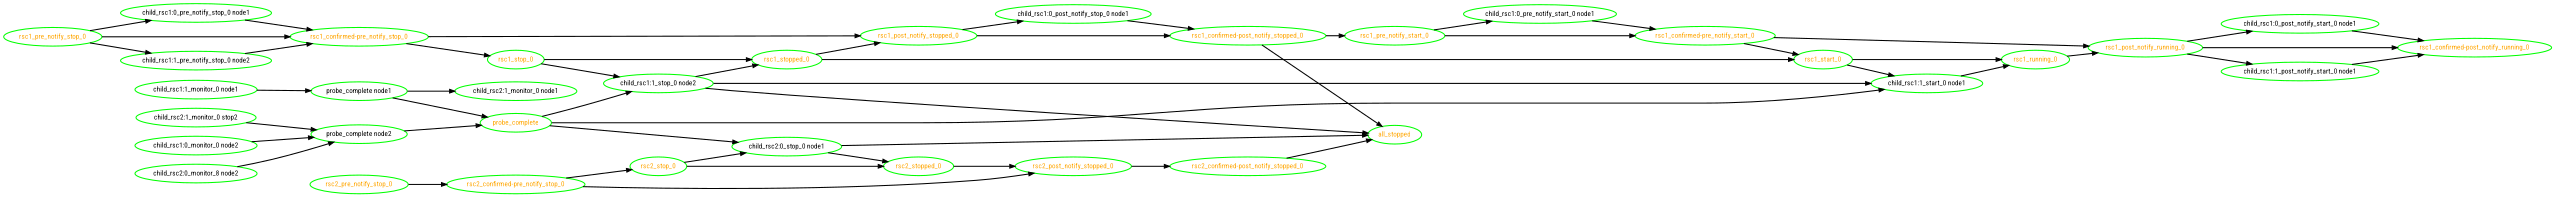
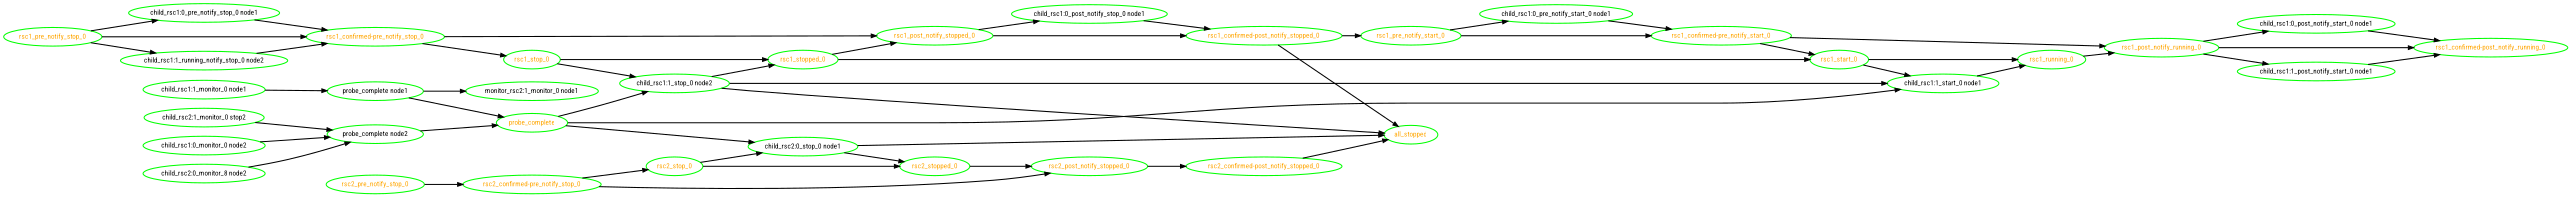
(196, 61) -> (204, 61)
(516, 91) -> (532, 91)
